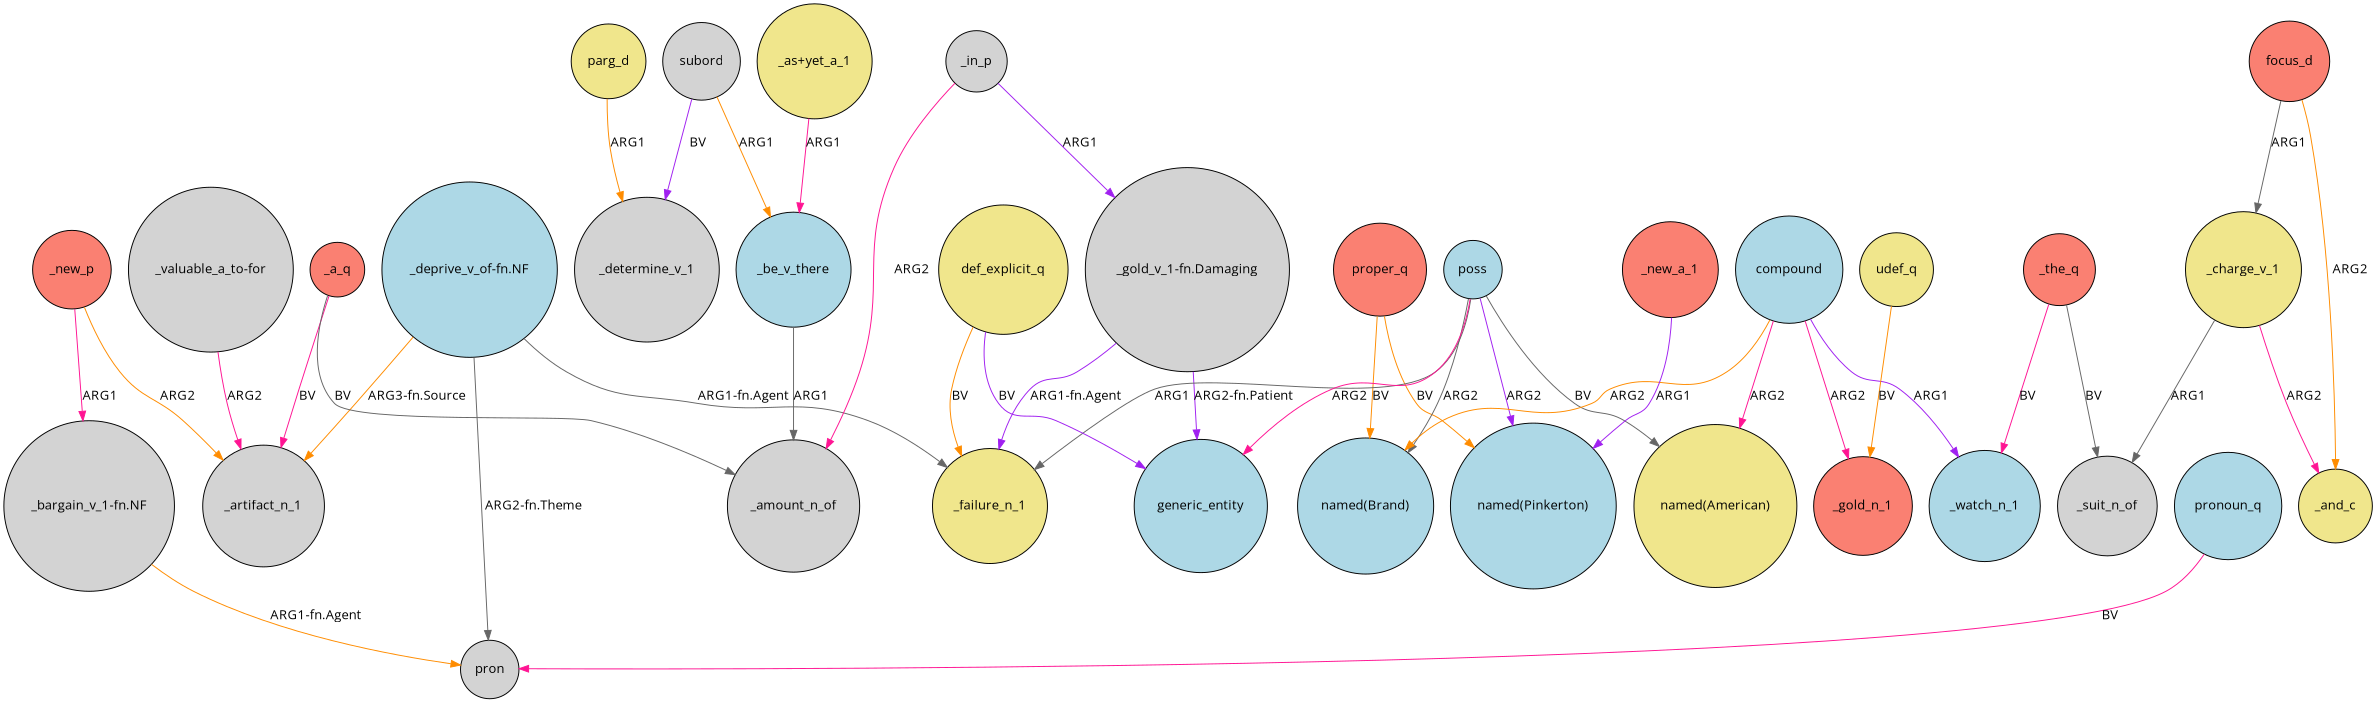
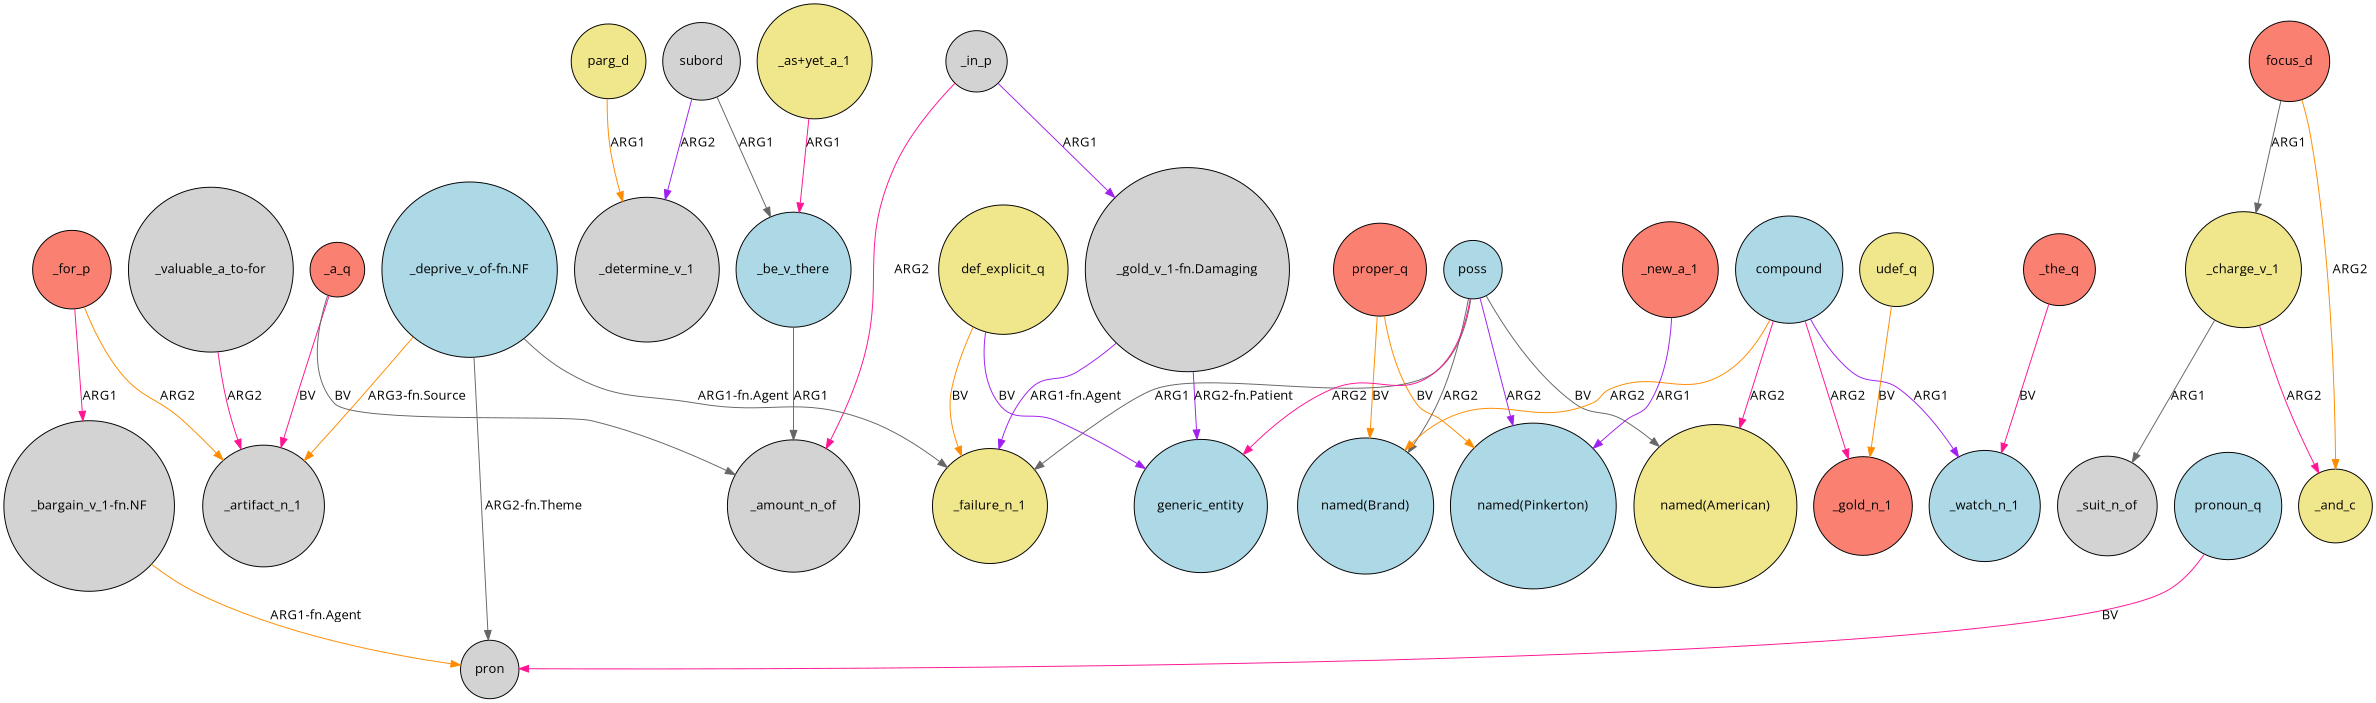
(698, 143) -> (698, 143)
(742, 152) -> (742, 152)
(72, 270) -> (72, 270)
(2081, 376) -> none
